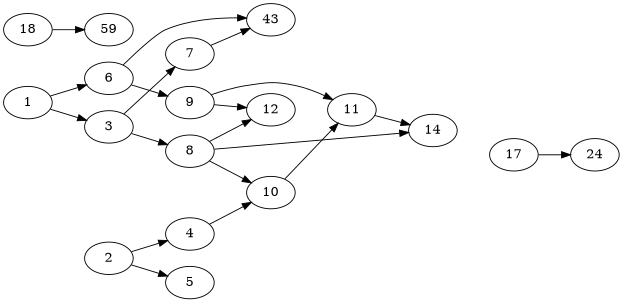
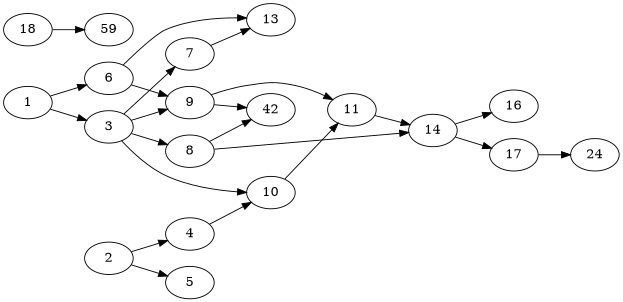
(271, 20) -> (271, 20)
none -> (514, 106)
(271, 110) -> (271, 110)
none -> (145, 116)
none -> (469, 141)
(226, 170) -> (174, 179)
